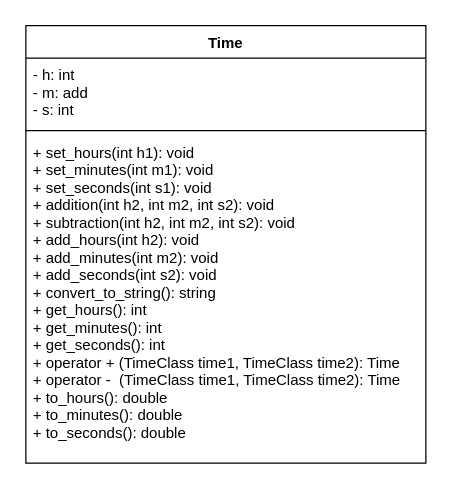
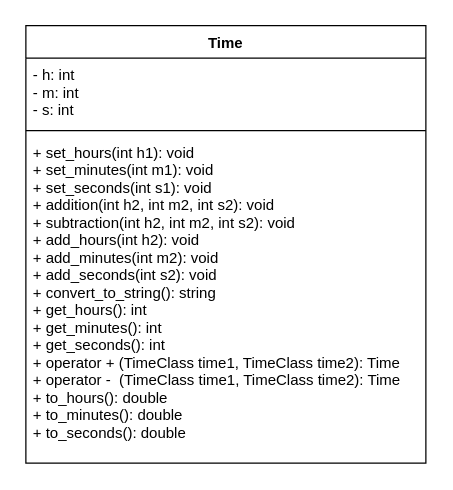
(58, 75) -> (58, 75)
